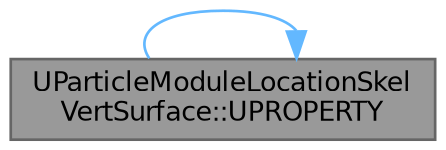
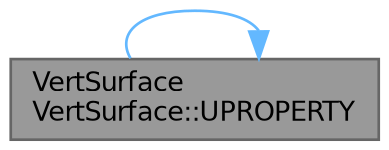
(223, 99) -> (195, 99)
